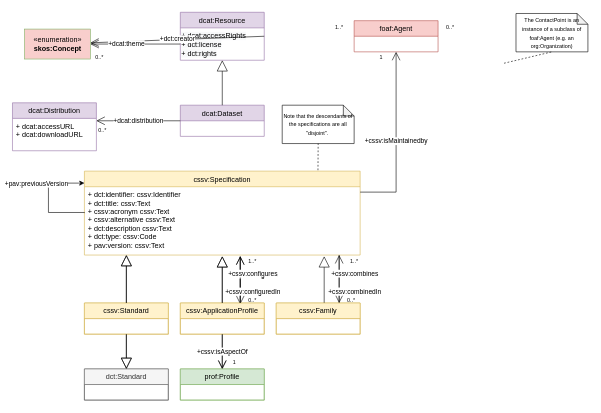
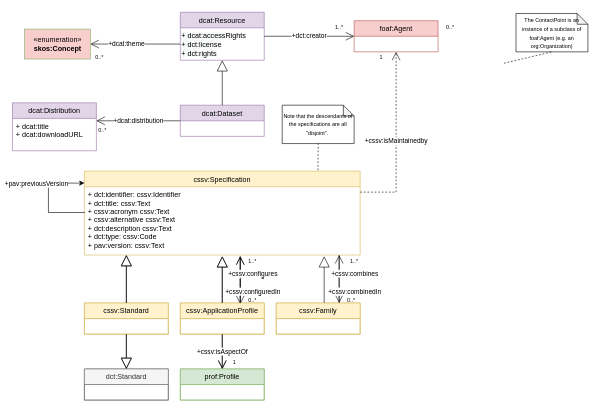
(178, 40) -> (309, 36)
(46, 127) -> (36, 127)
(396, 143) -> (396, 143)
